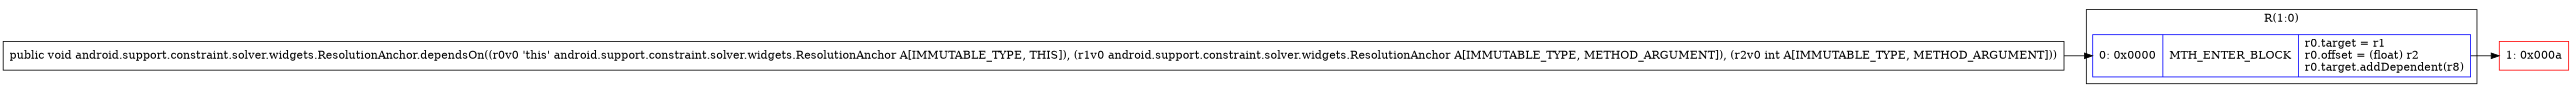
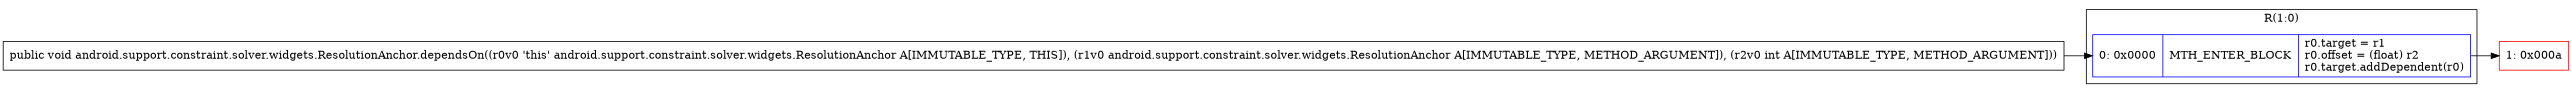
(2384, 67) -> (2384, 67)
